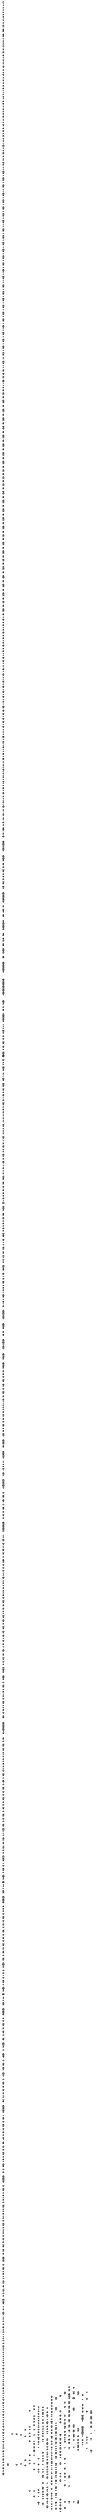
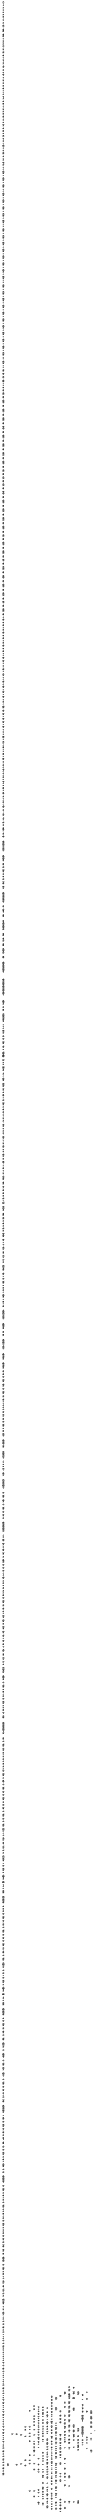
none -> (25, 2427)
